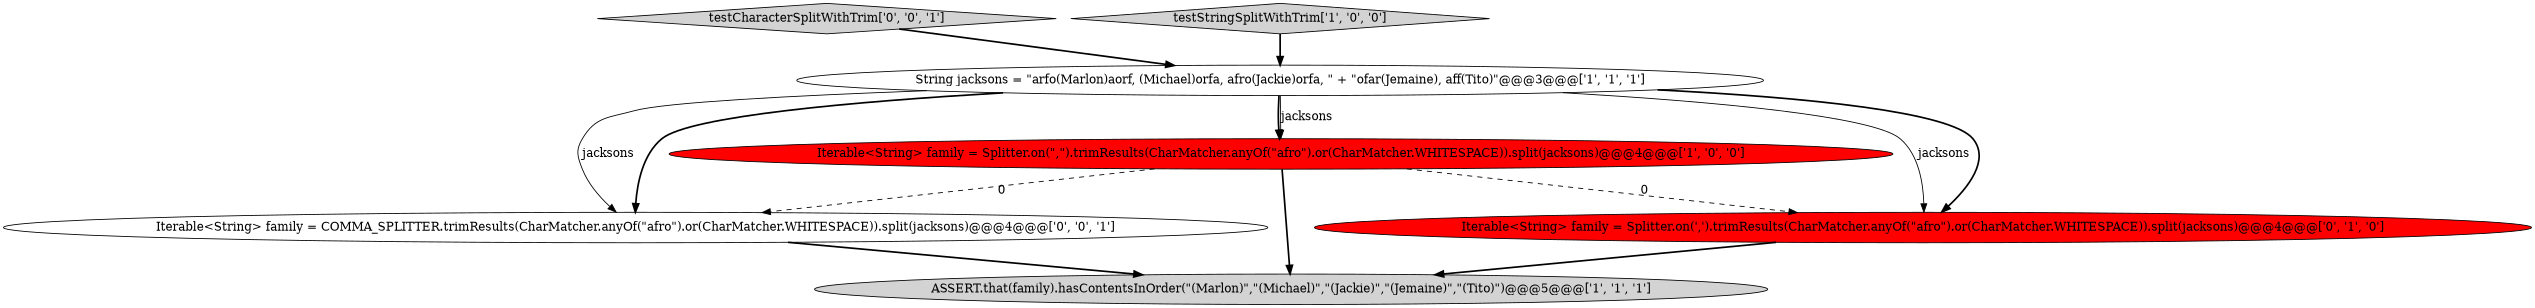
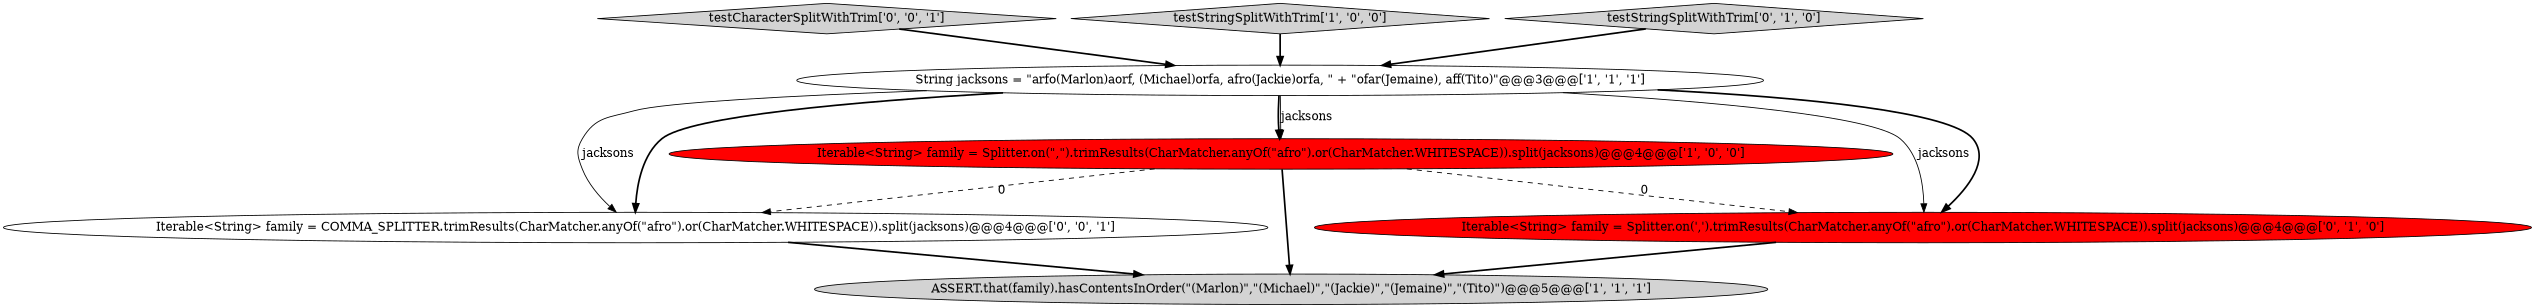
none -> (1714, 19)
